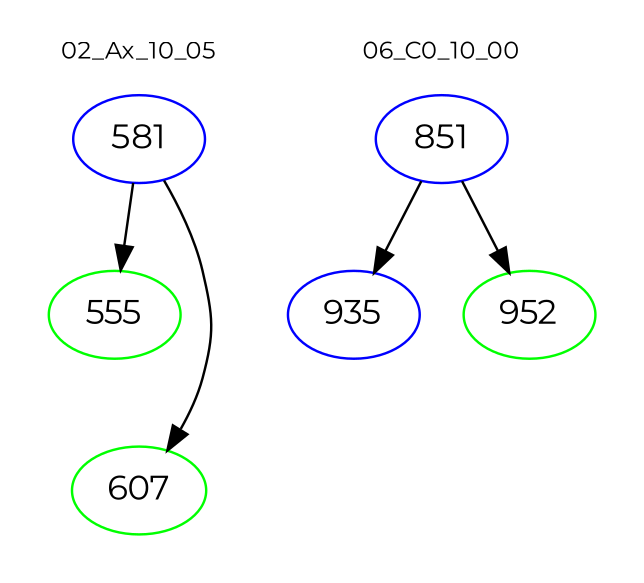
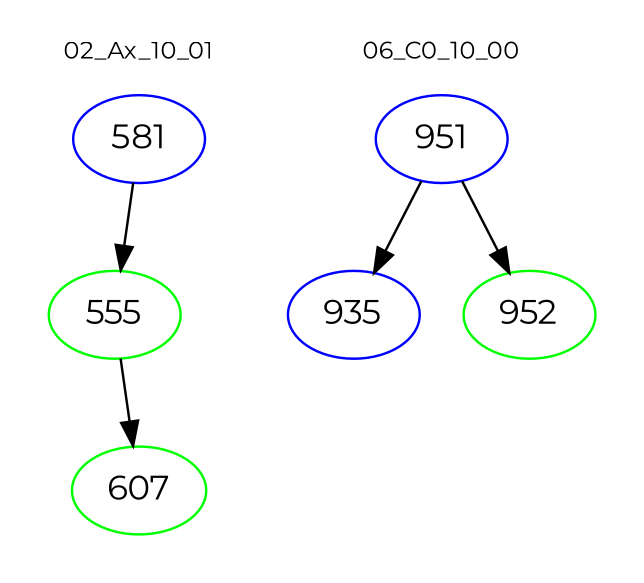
(139, 52) -> (139, 52)
(442, 139) -> (442, 139)
(209, 303) -> (125, 390)
